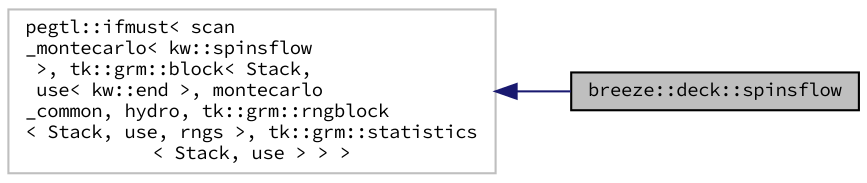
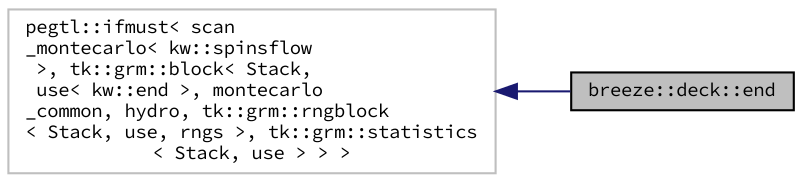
(715, 91) -> (682, 91)
